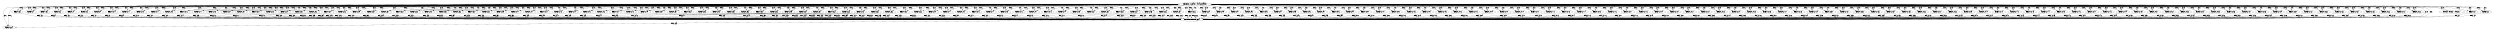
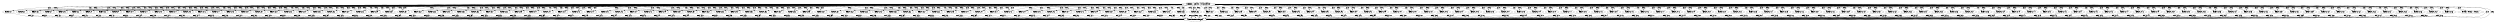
(598, 24) -> (1069, 19)
